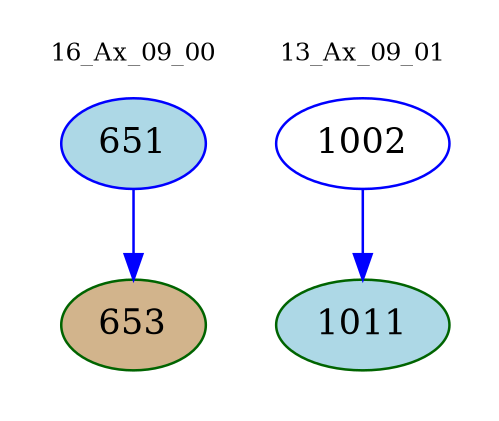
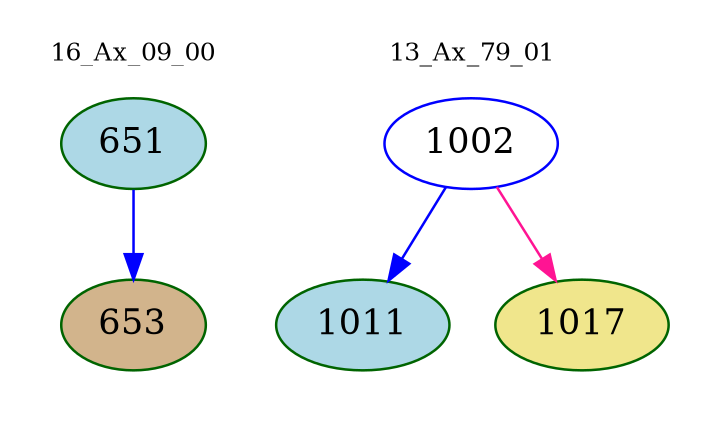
(363, 54) -> (472, 54)
(134, 144) -> (134, 144)
none -> (582, 325)
